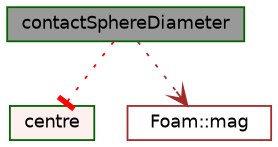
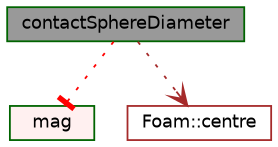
(52, 123) -> (52, 123)
(199, 123) -> (199, 123)
